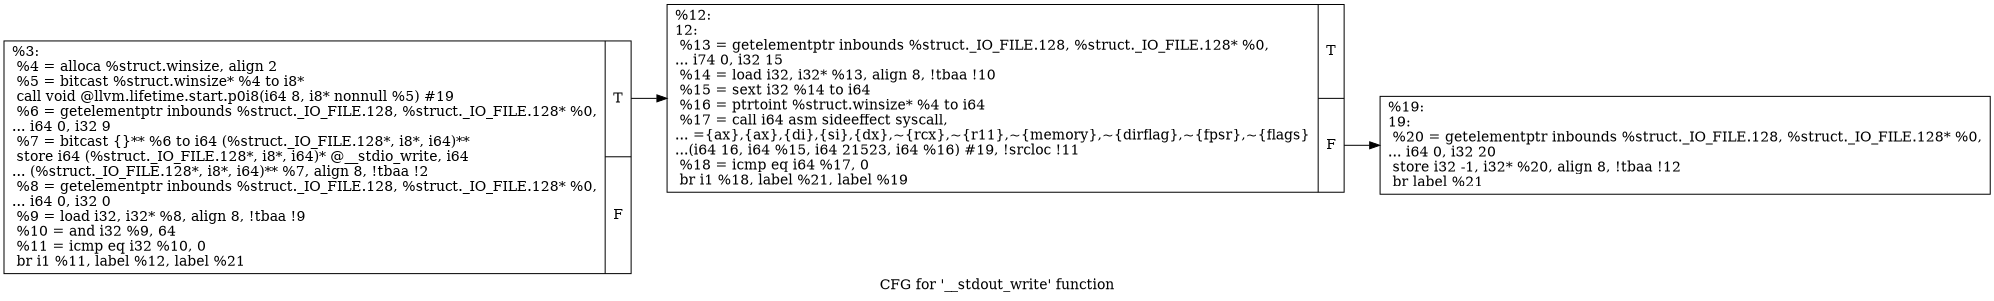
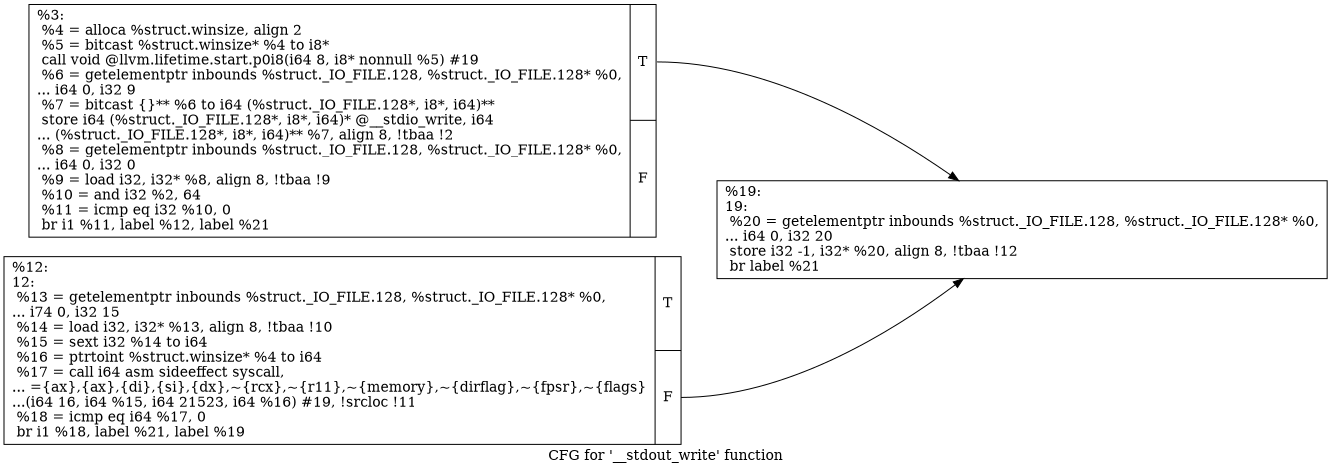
(644, 98) -> (811, 97)
(94, 232) -> (119, 195)
